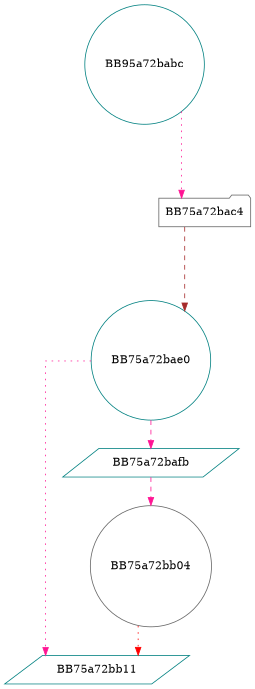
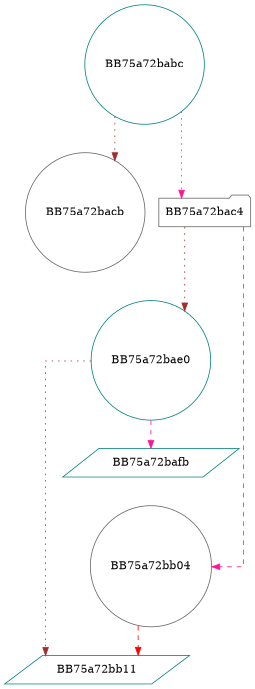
(145, 65) -> (145, 65)
none -> (85, 212)
(185, 265) -> (185, 265)
(46, 481) -> (46, 481)
(151, 487) -> (243, 409)
(138, 637) -> (138, 637)
